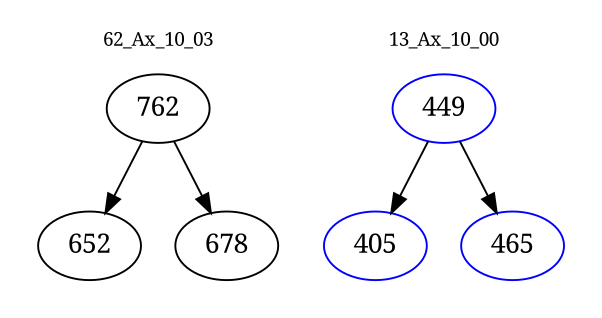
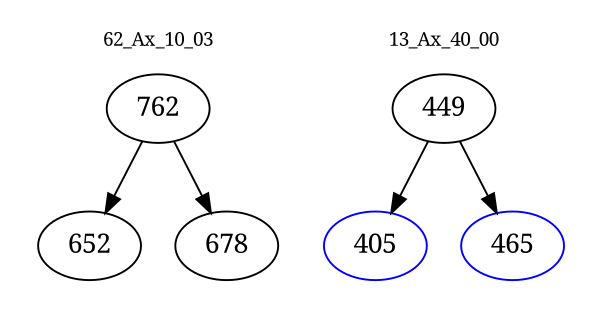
(444, 41) -> (444, 41)
(444, 109) -> (444, 109)
